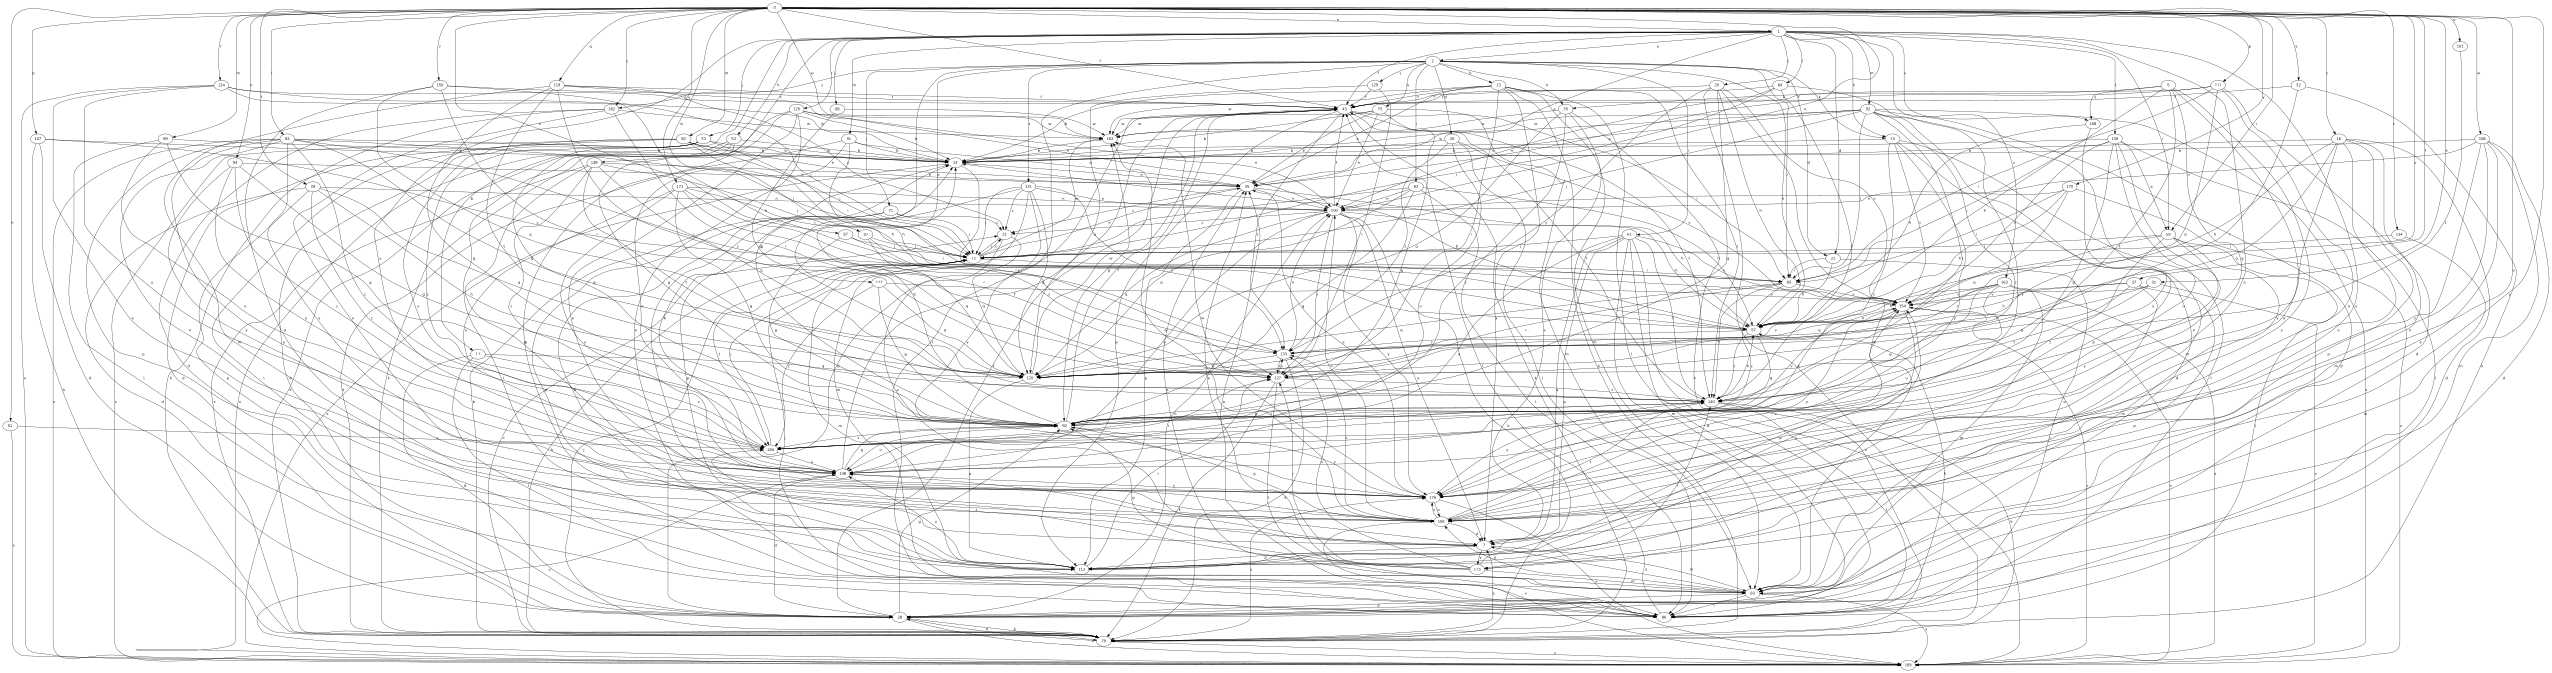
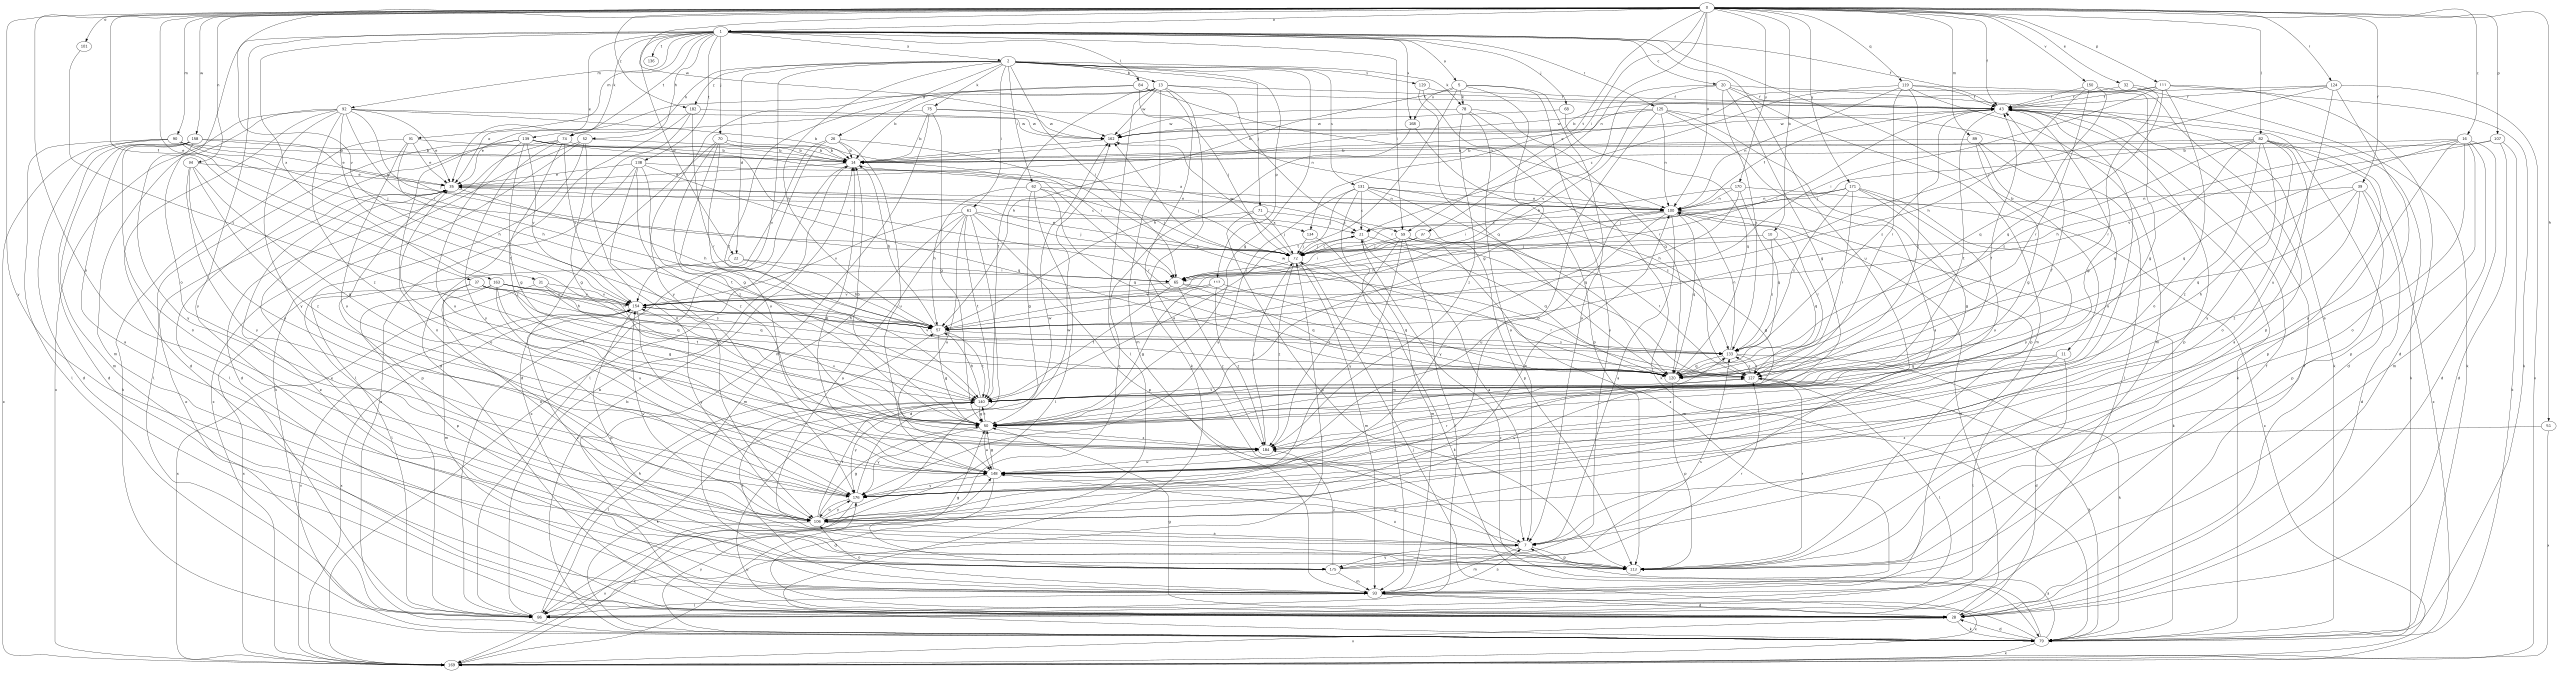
none -> (1099, 34)
none -> (651, 61)
(1850, 450) -> (1139, 220)
(274, 617) -> (2520, 400)
